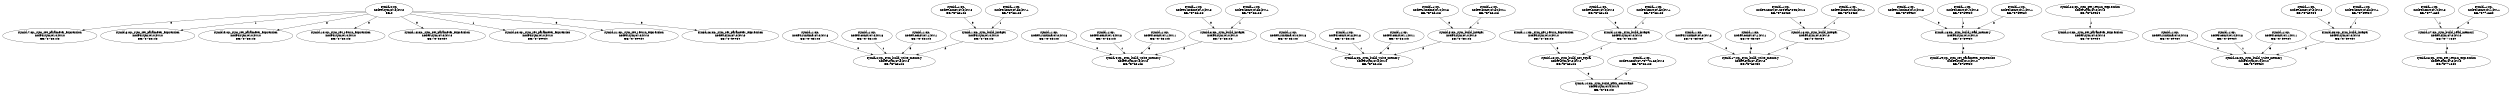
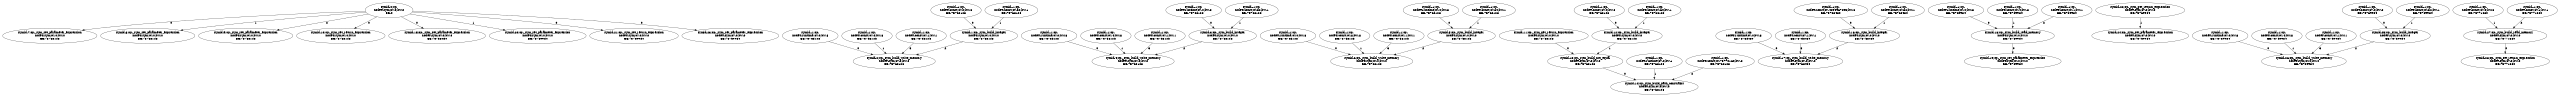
none -> (1654, 61)
